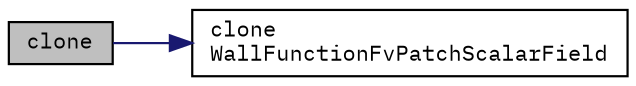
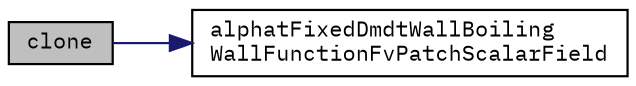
(410, 43) -> (410, 43)
